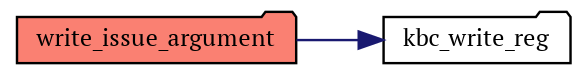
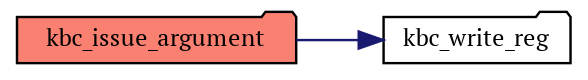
(157, 40) -> (157, 40)
